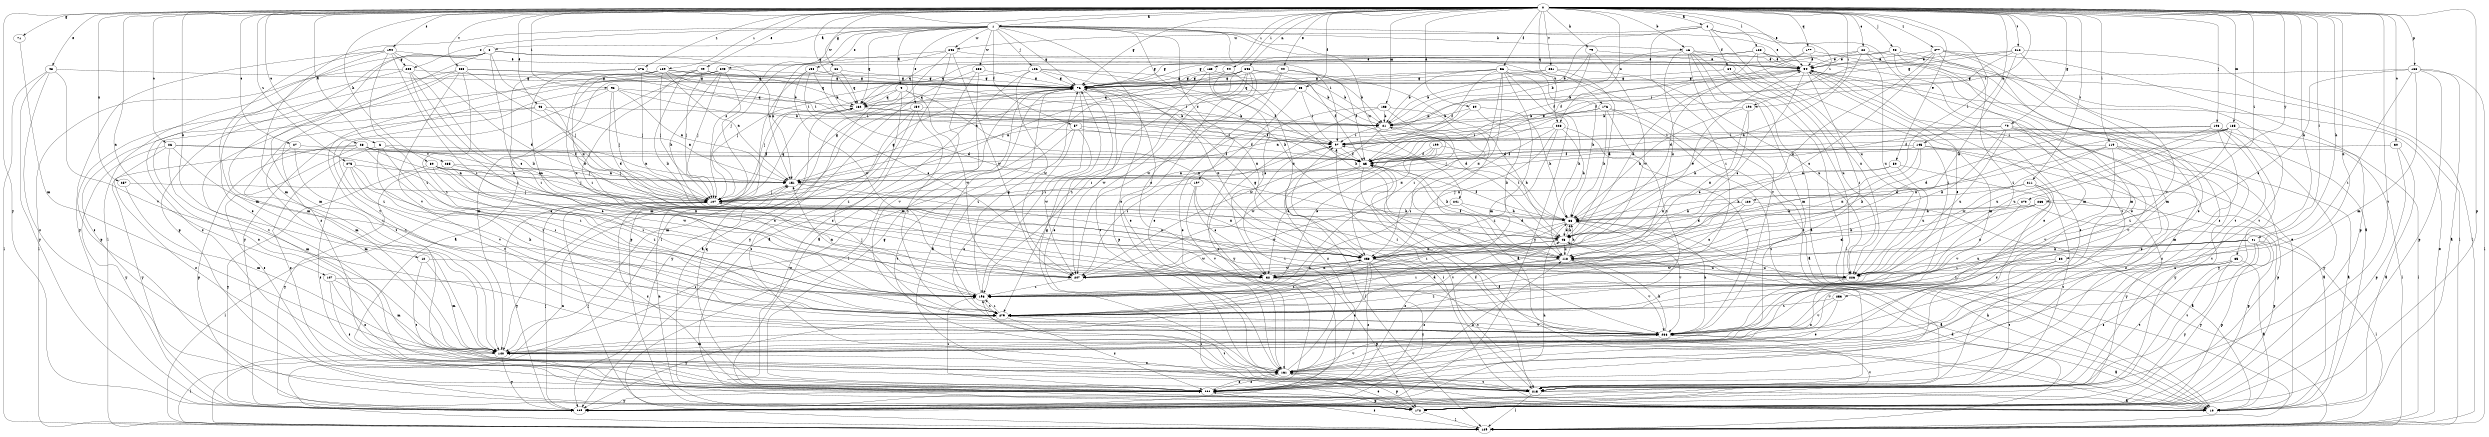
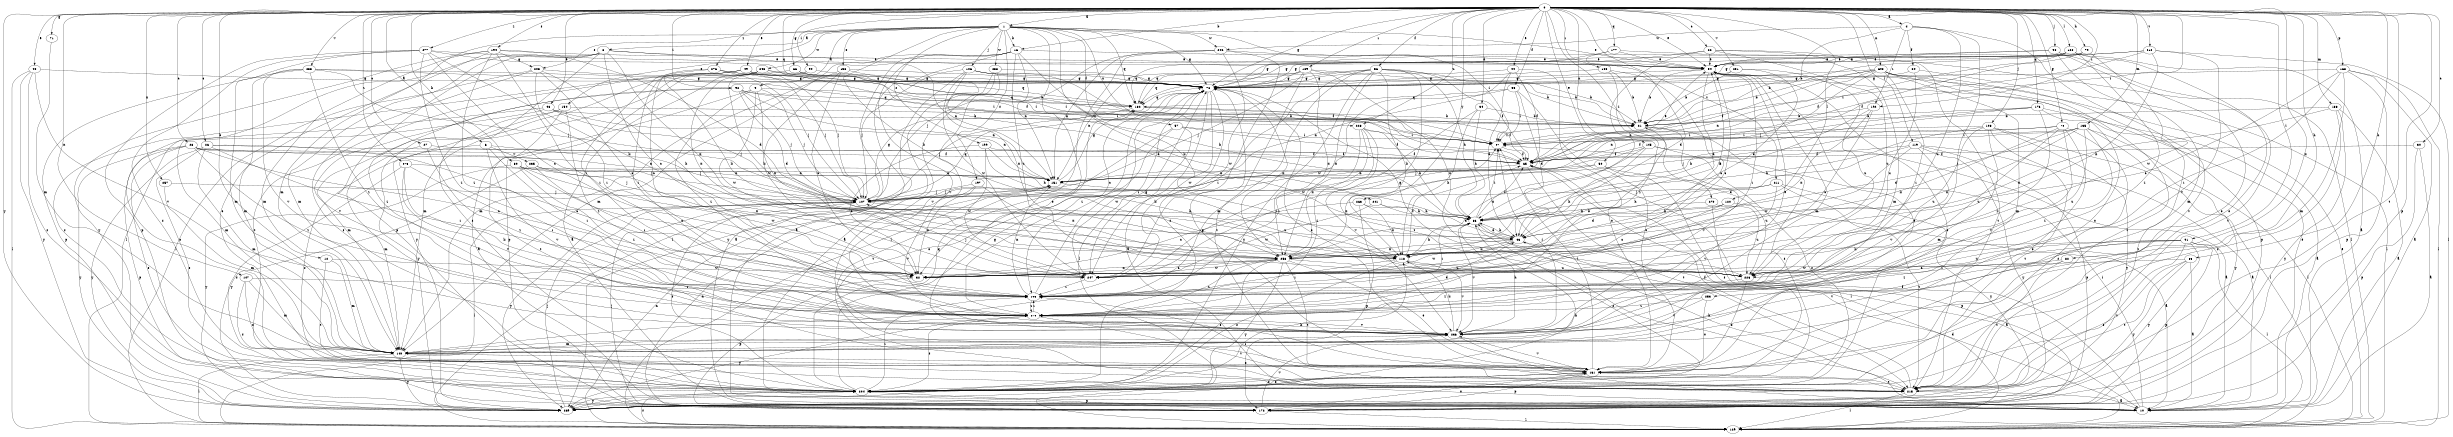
(798, 62) -> (905, 67)
